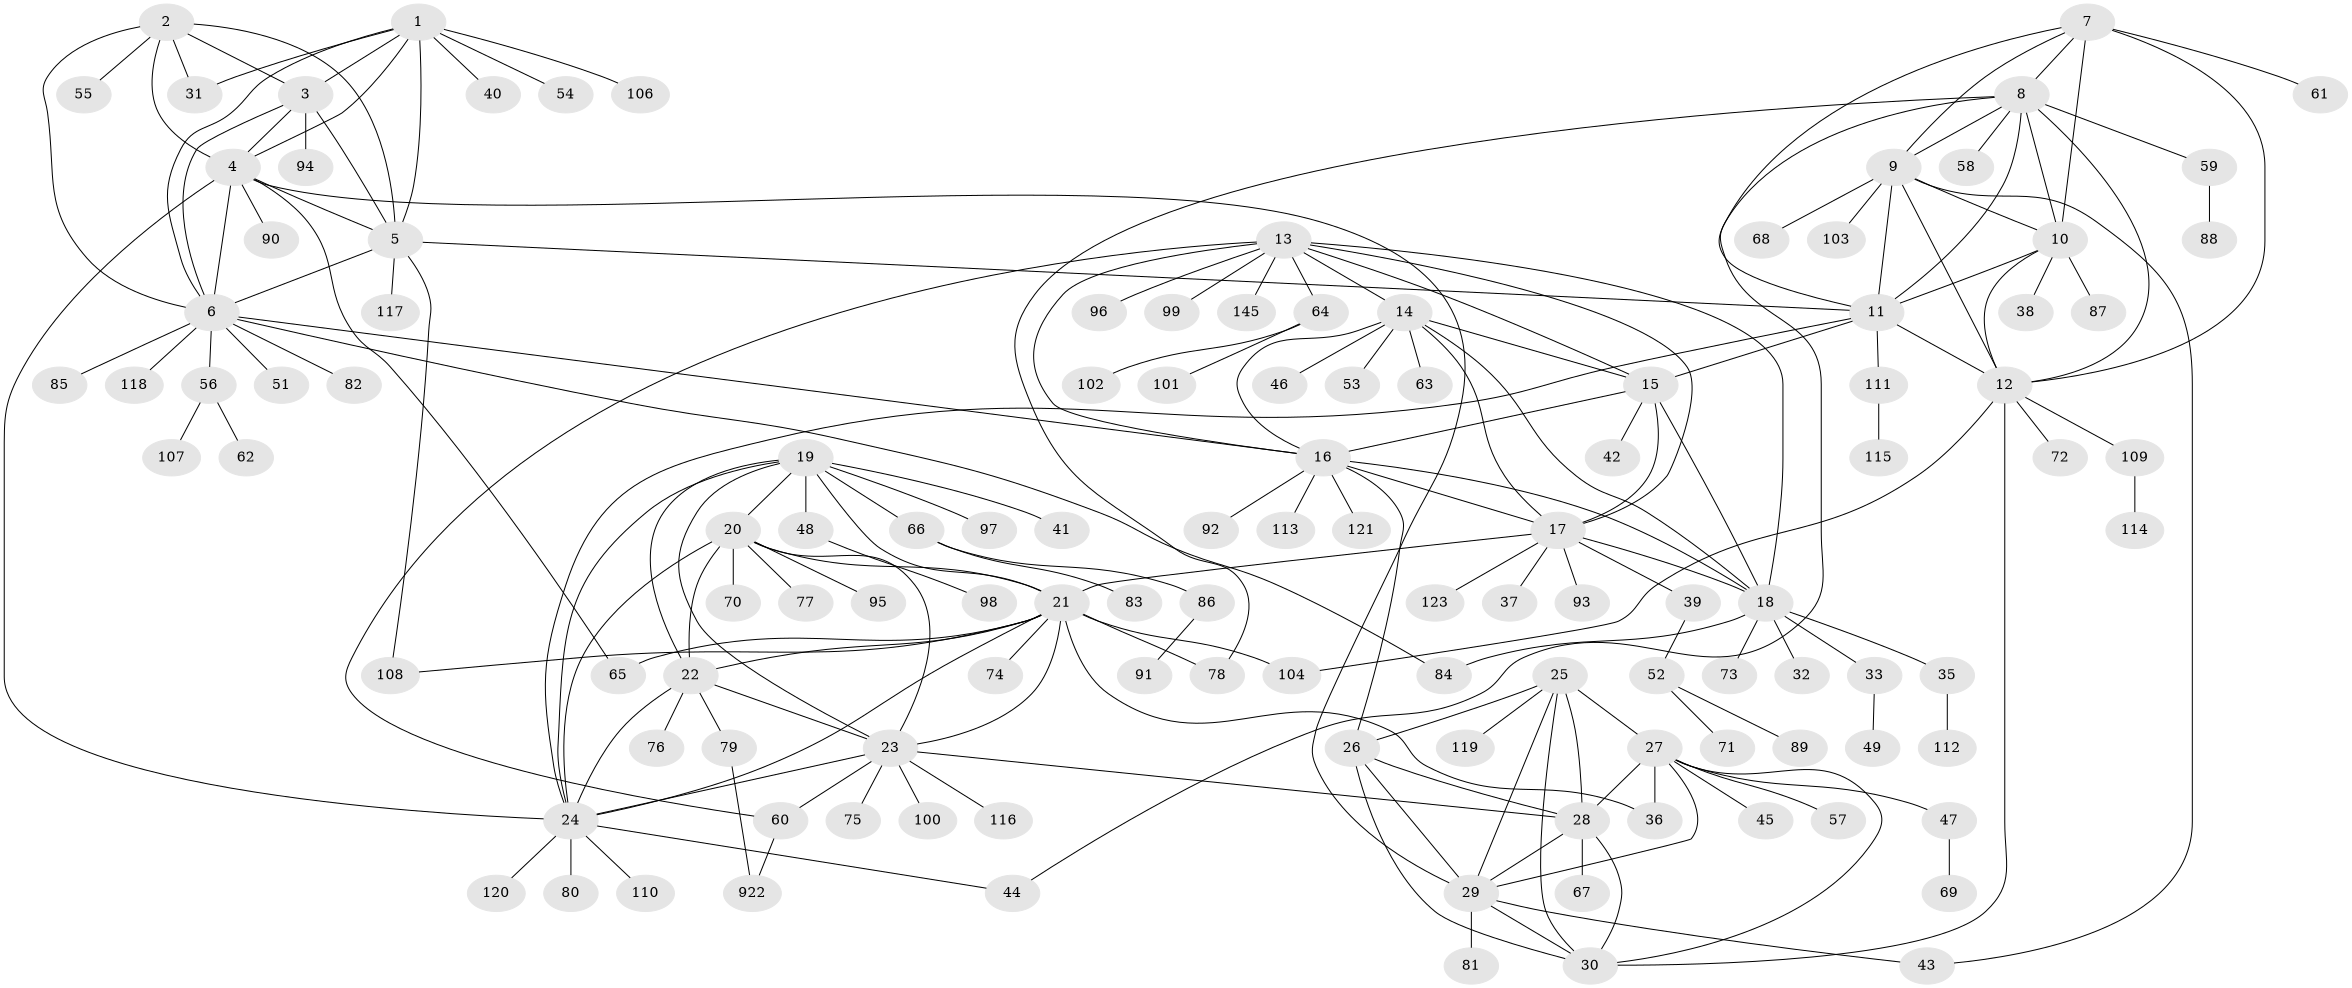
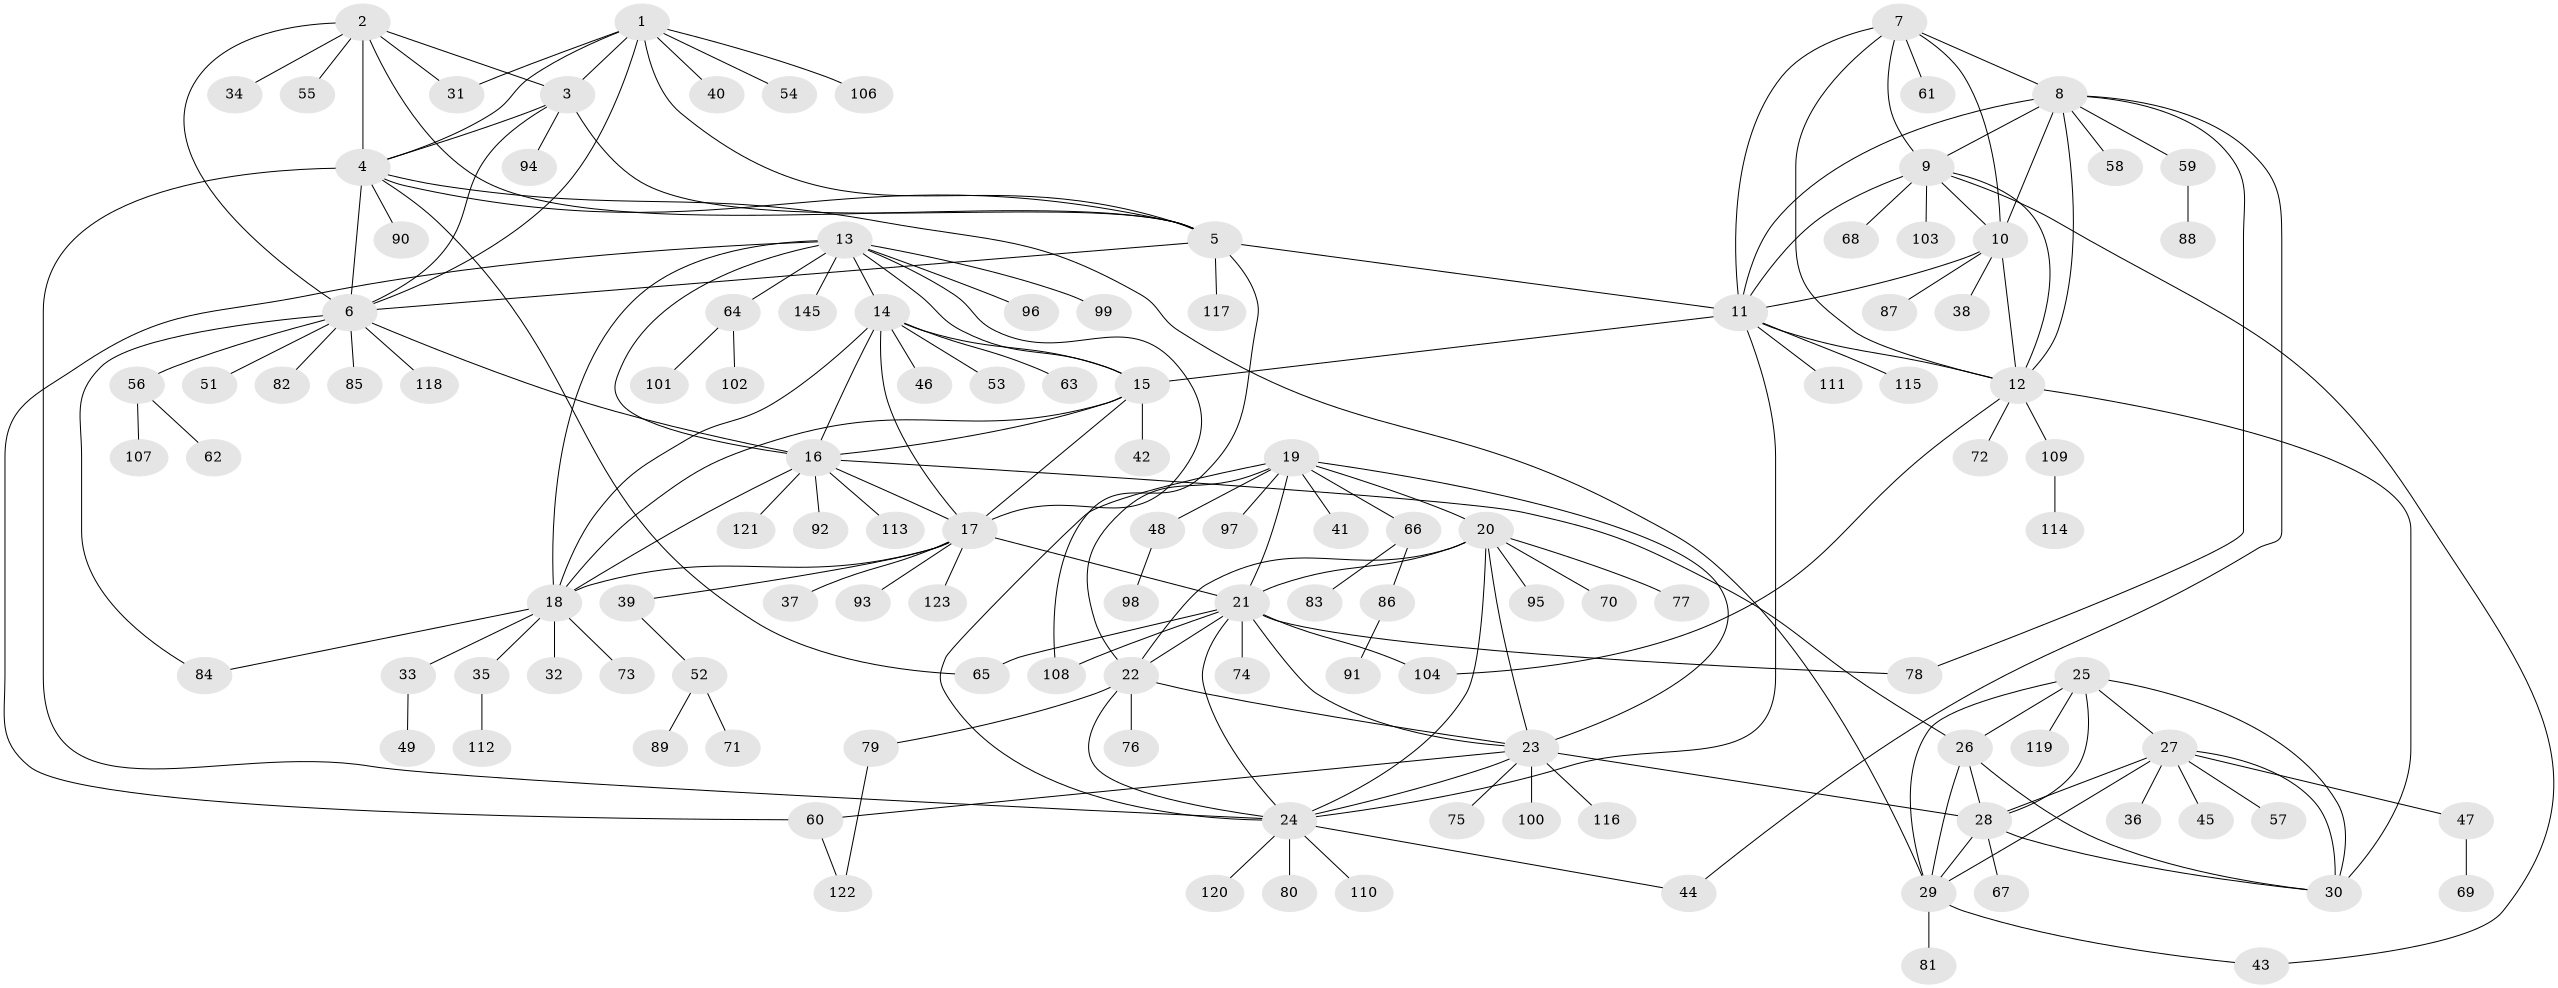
none -> (235, 95)
(1879, 422) -> (1834, 352)
(1337, 715) -> none
(752, 893) -> (843, 893)
(1531, 930) -> none
